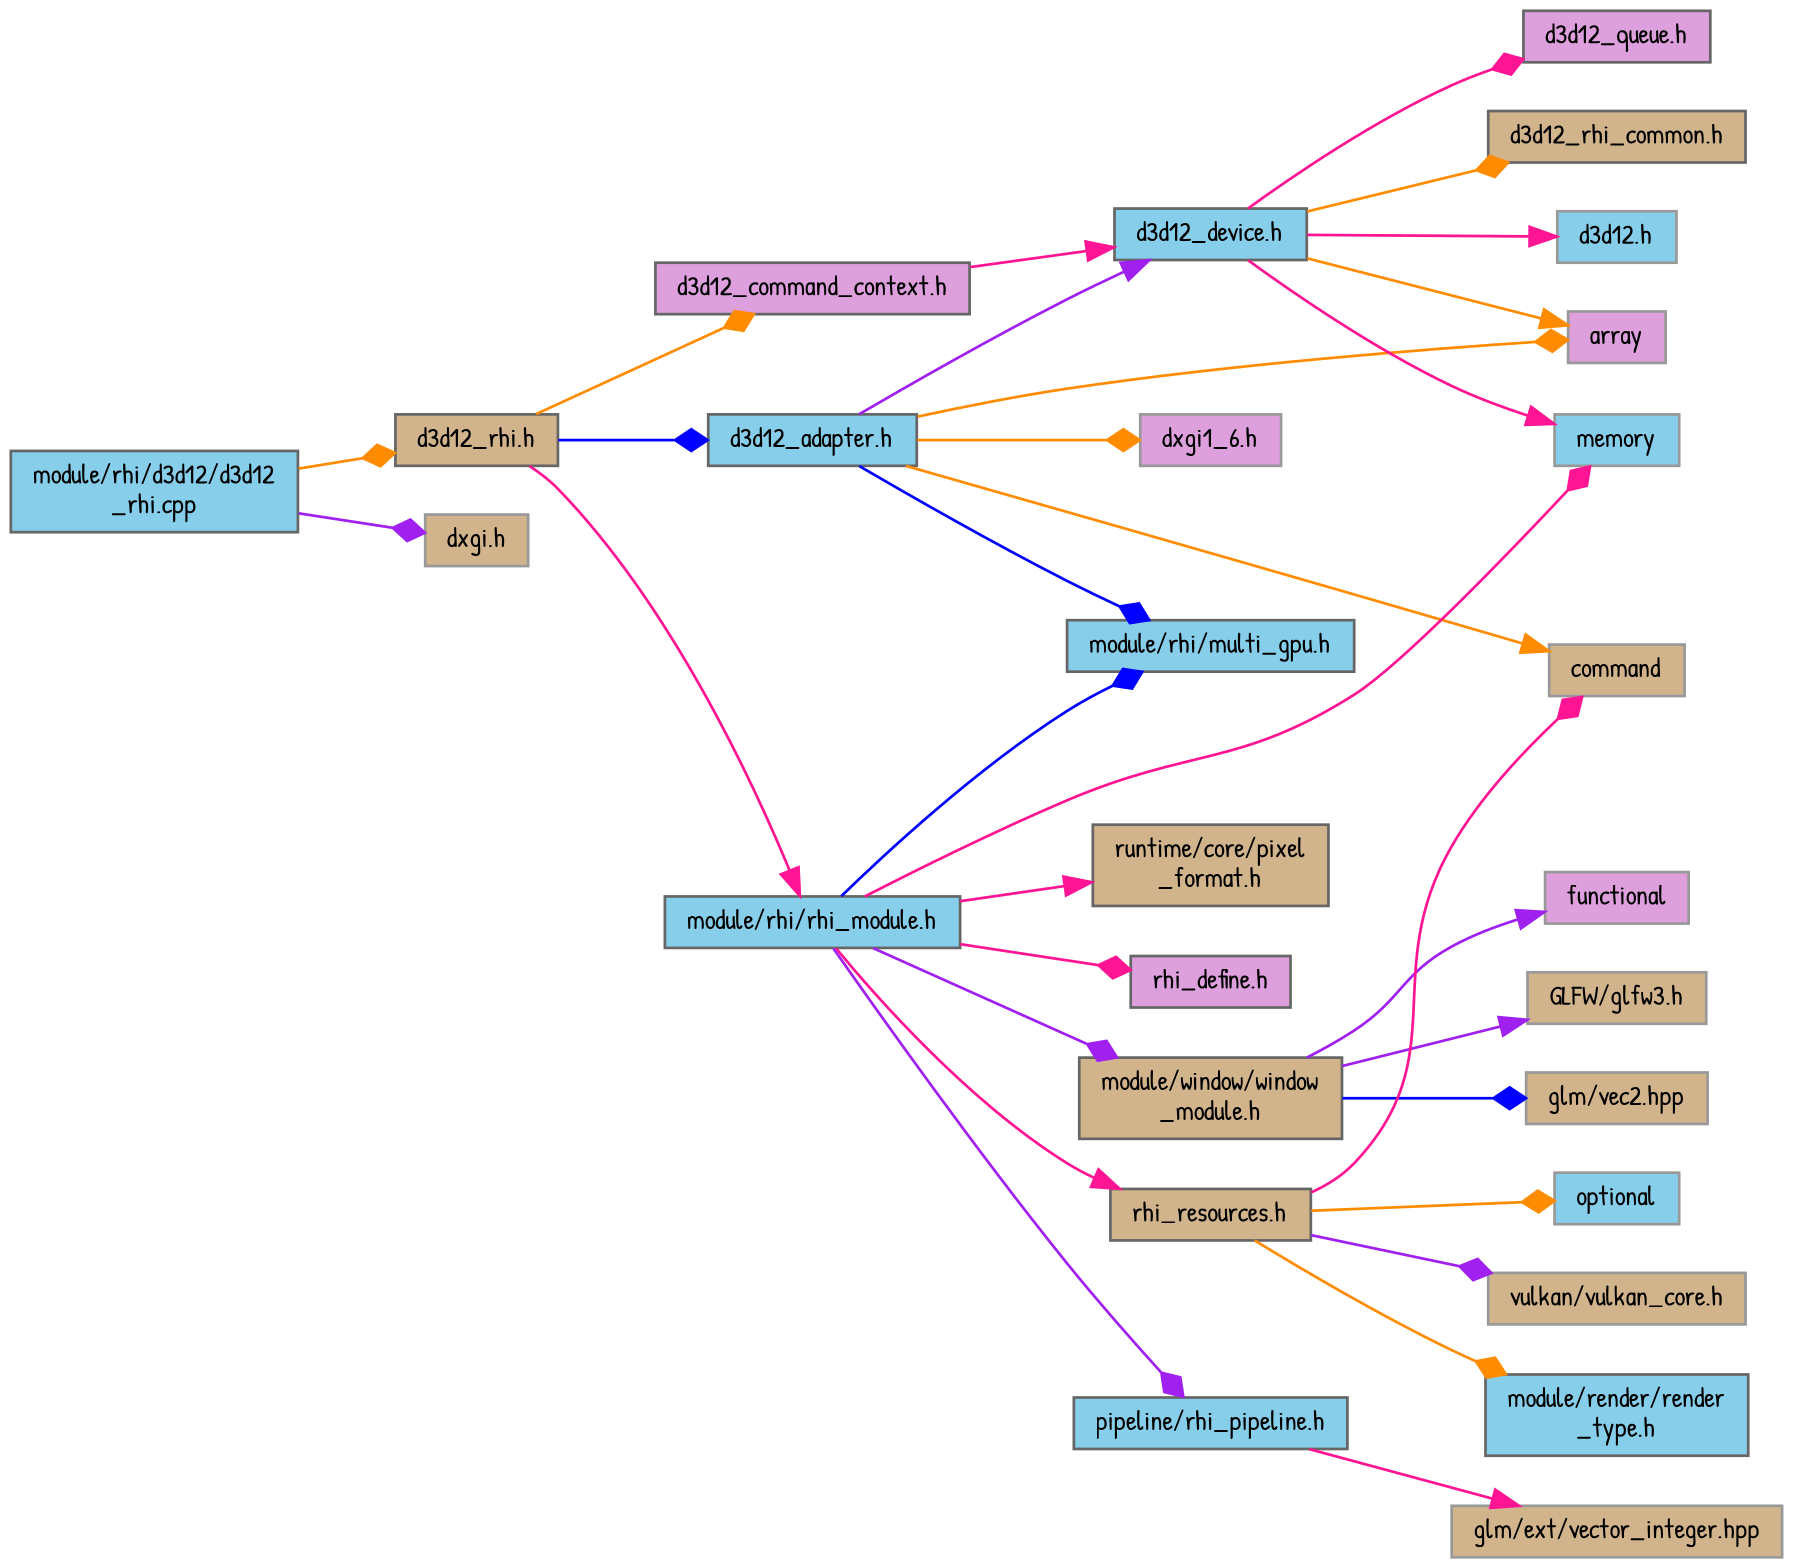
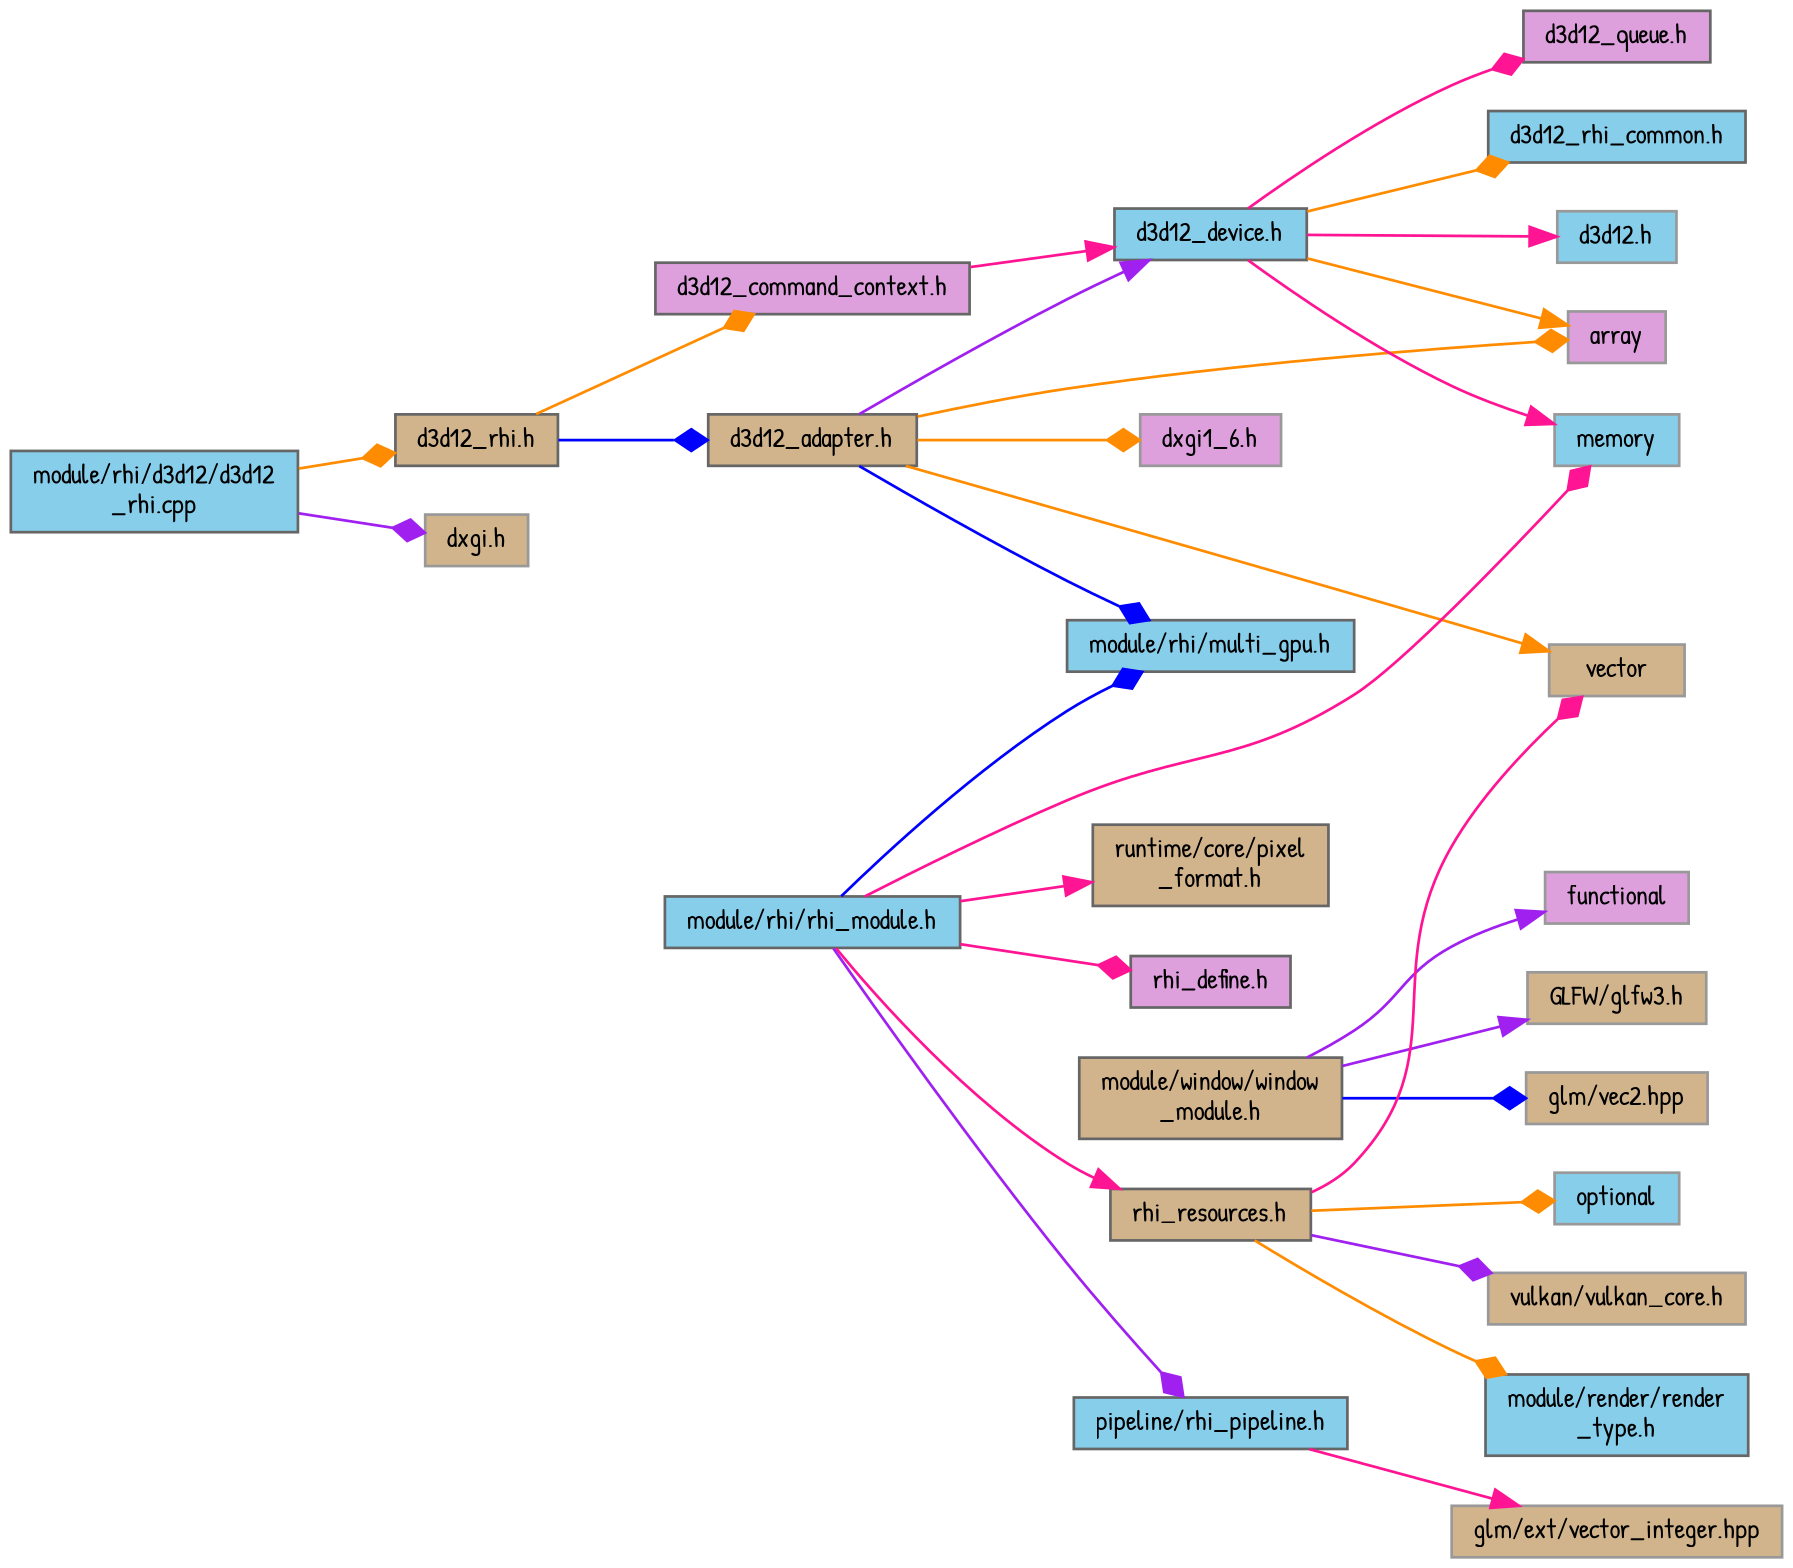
(1617, 137) -> (1617, 137)
(812, 440) -> (812, 440)
(681, 654) -> none
(1617, 670) -> (1617, 670)
(980, 996) -> none
